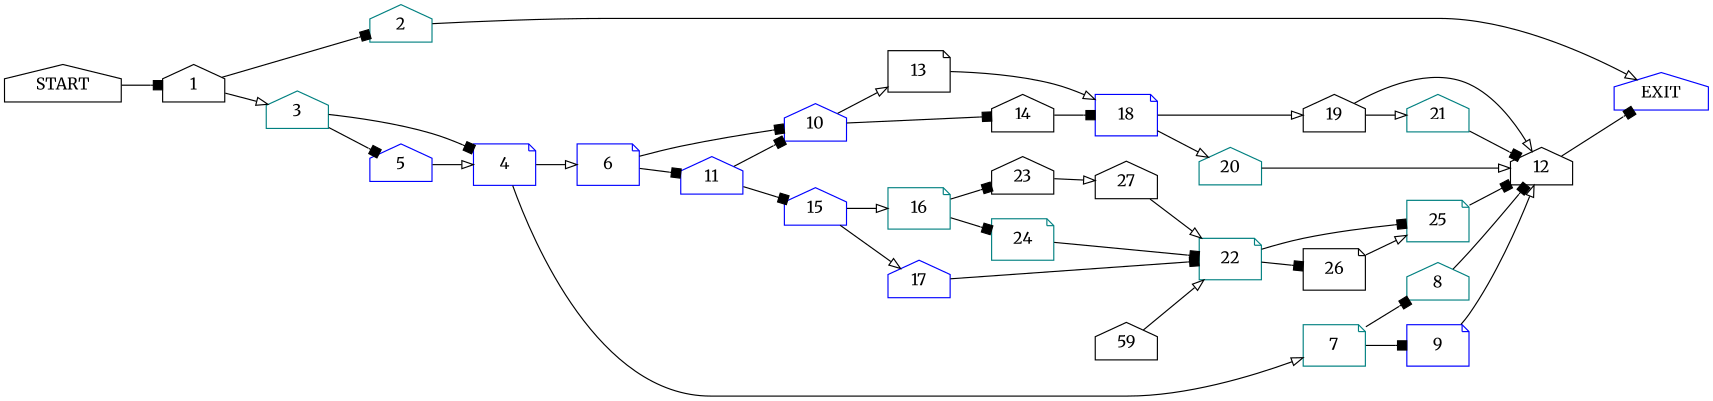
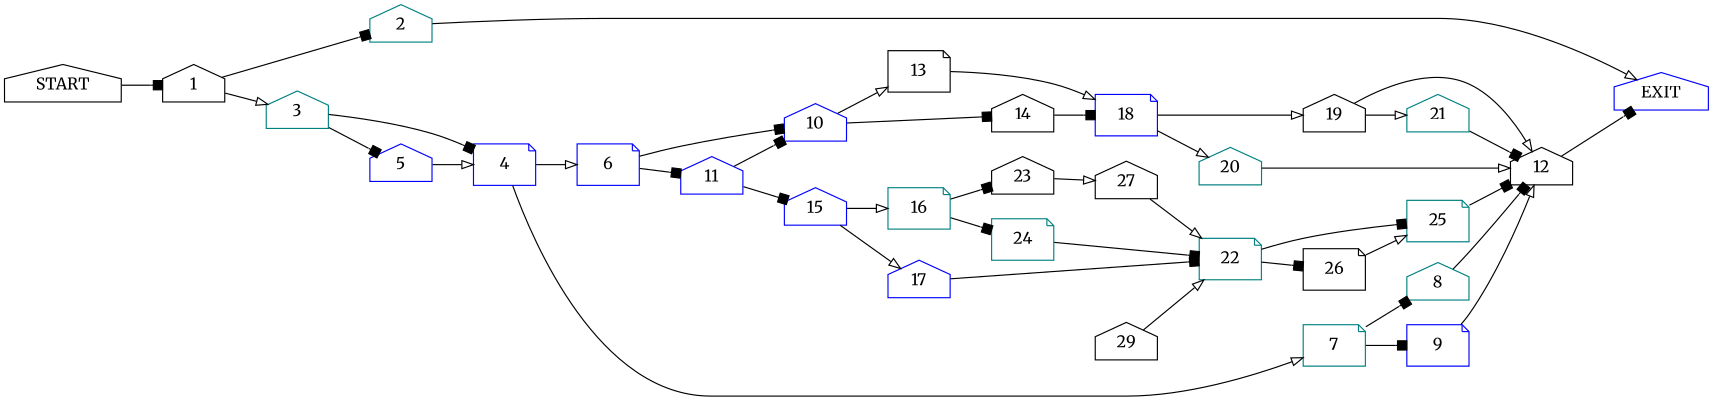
(1126, 343) -> (1126, 343)
